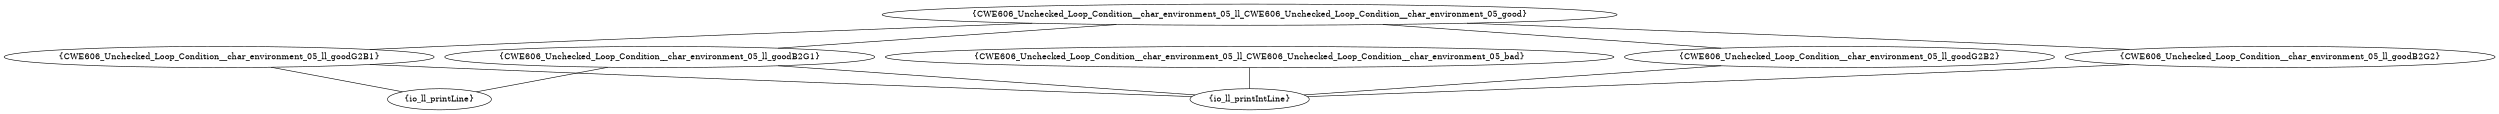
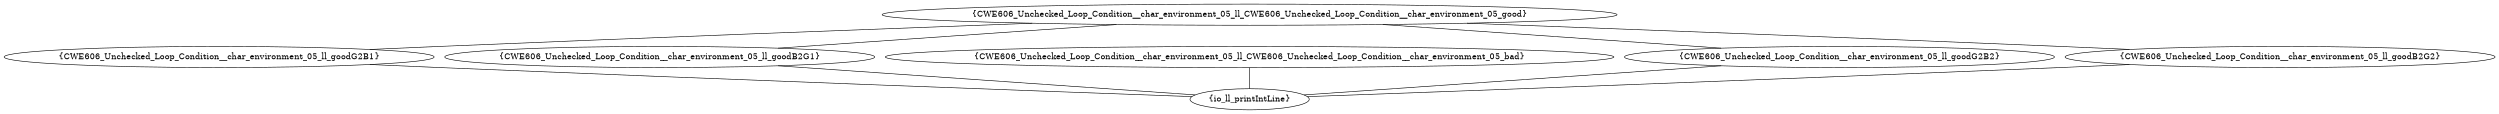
(439, 99) -> none
